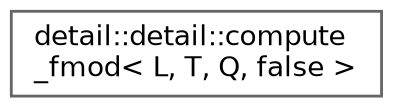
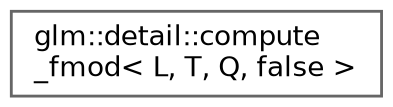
(196, 54) -> (196, 54)
